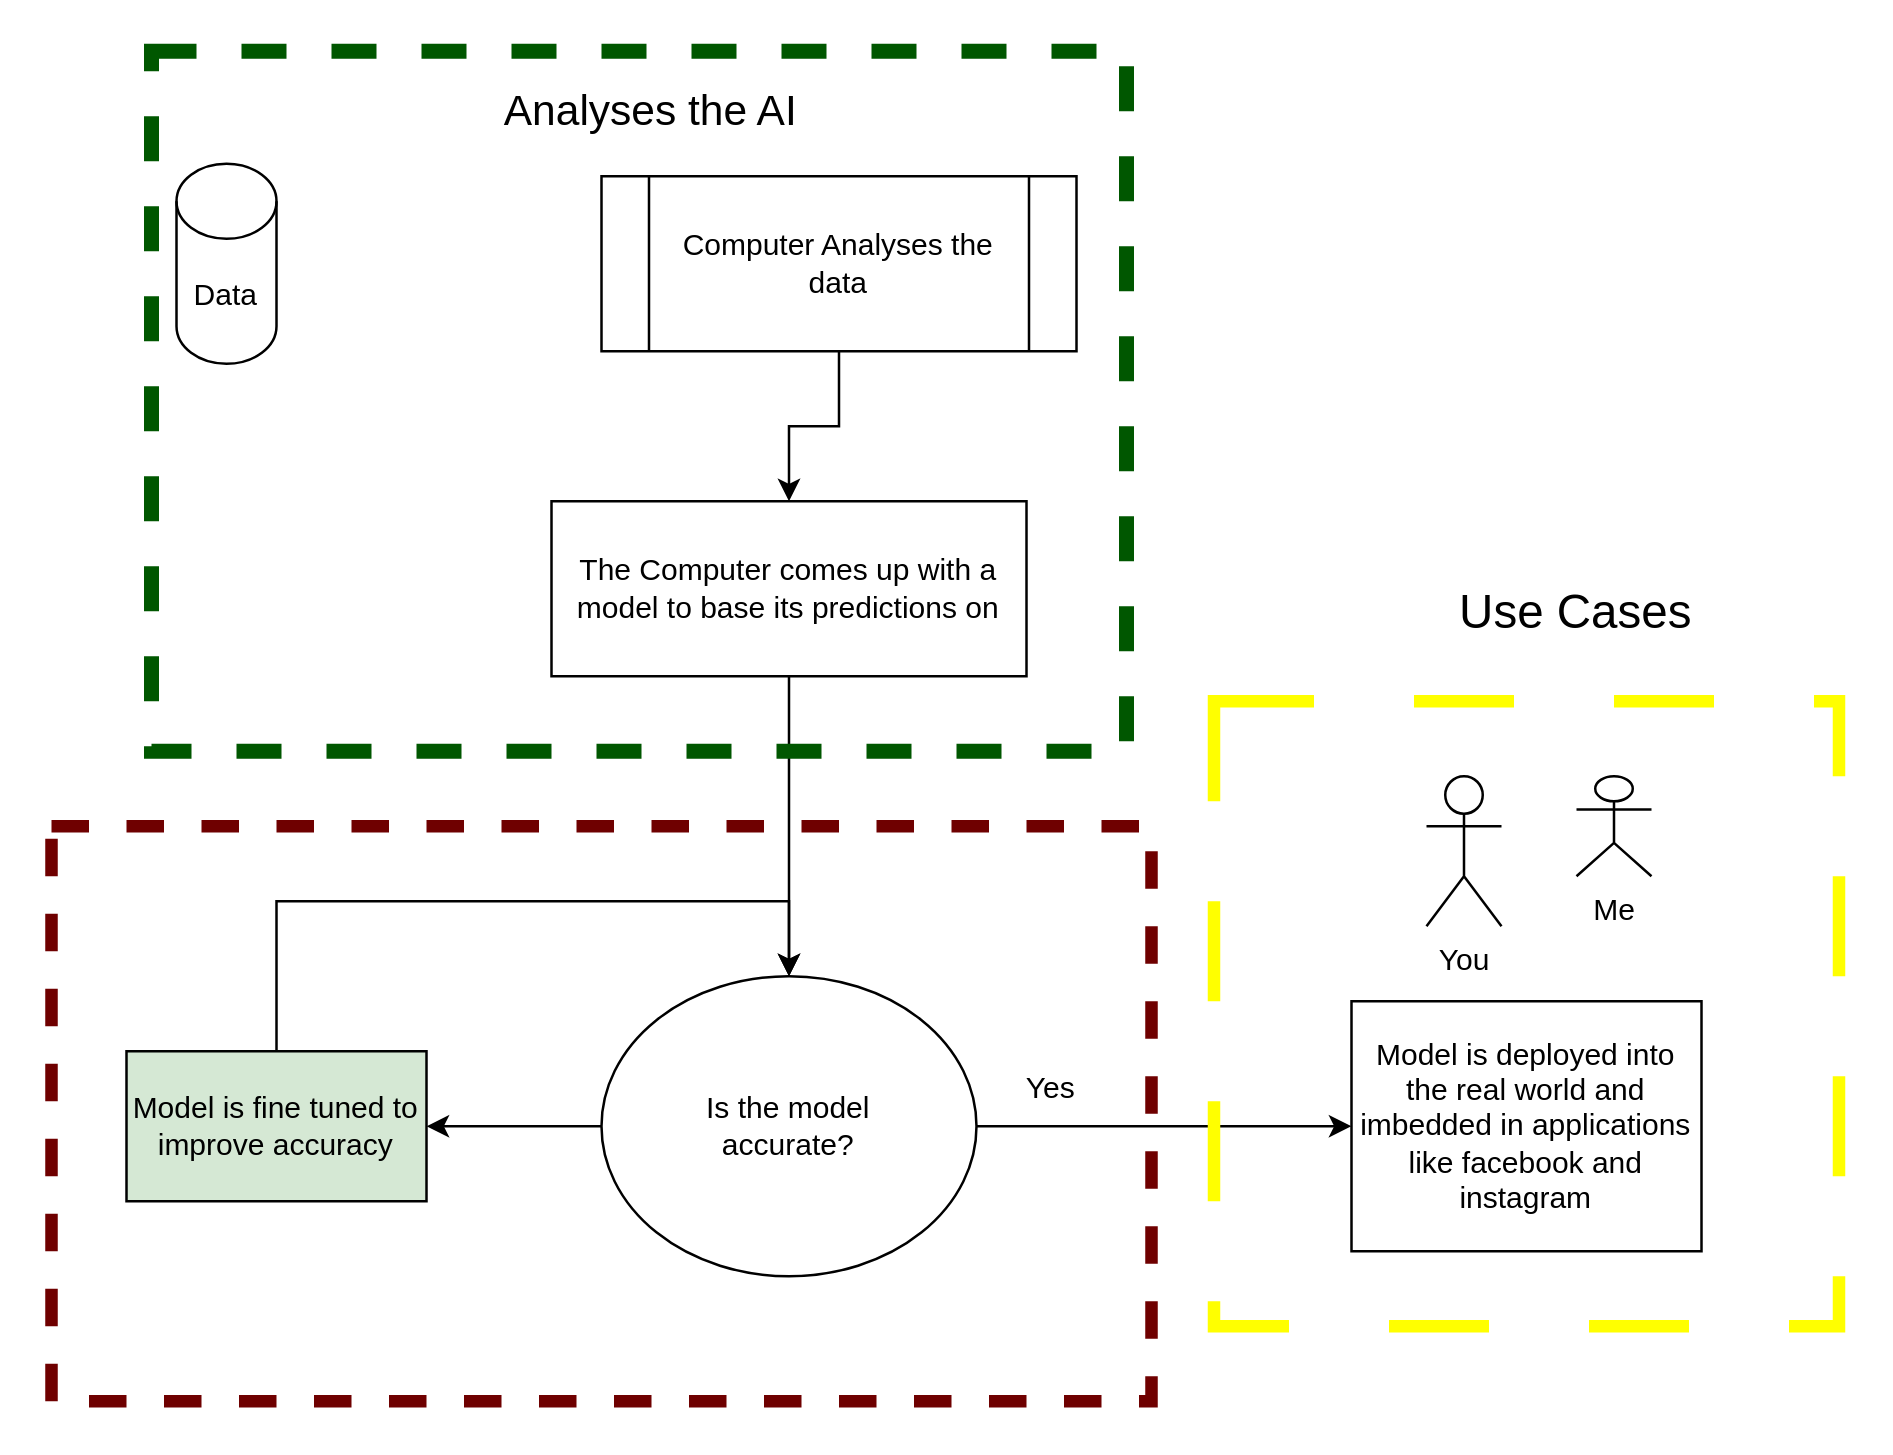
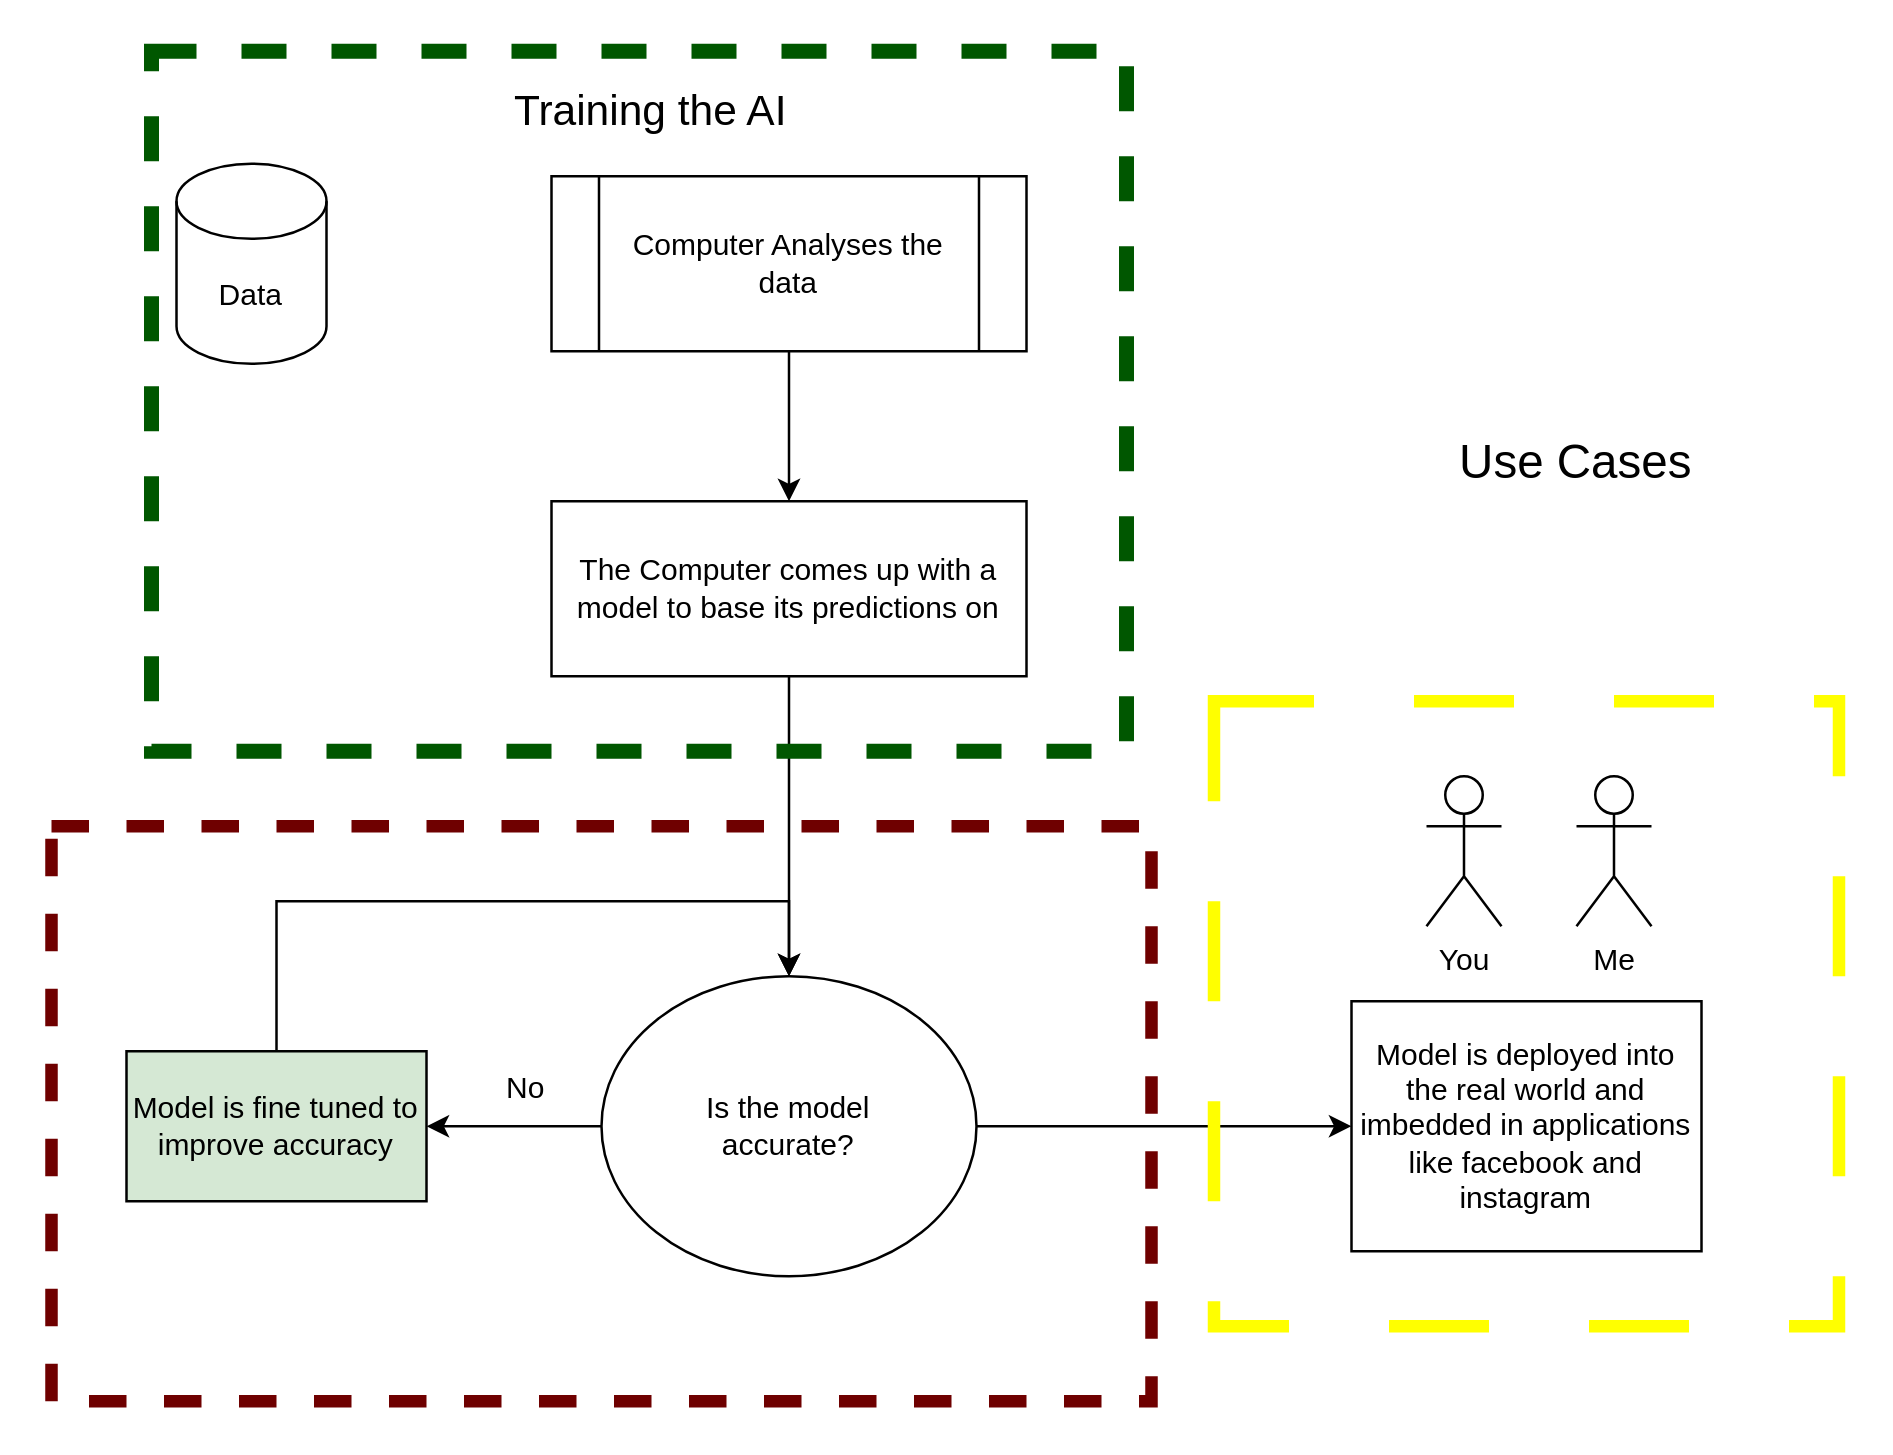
(651, 114) -> (651, 114)
(226, 264) -> (251, 264)
(839, 264) -> (789, 264)
(1576, 614) -> (1576, 464)
(1614, 826) -> (1614, 851)
none -> (526, 1089)
(1051, 1089) -> none
